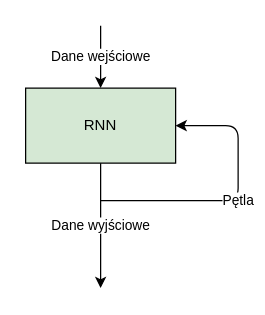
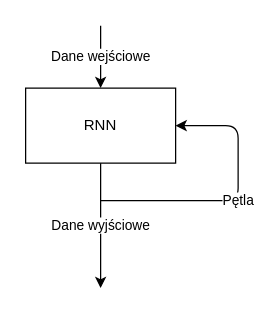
(101, 126) -> (101, 126)
